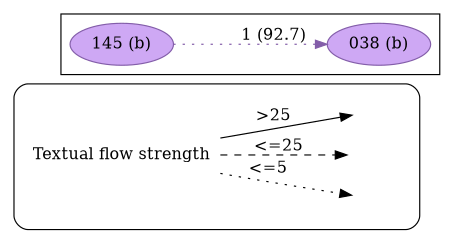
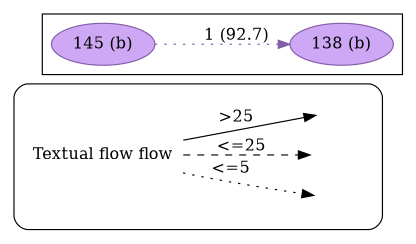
(379, 44) -> (342, 44)
(122, 155) -> (103, 155)
